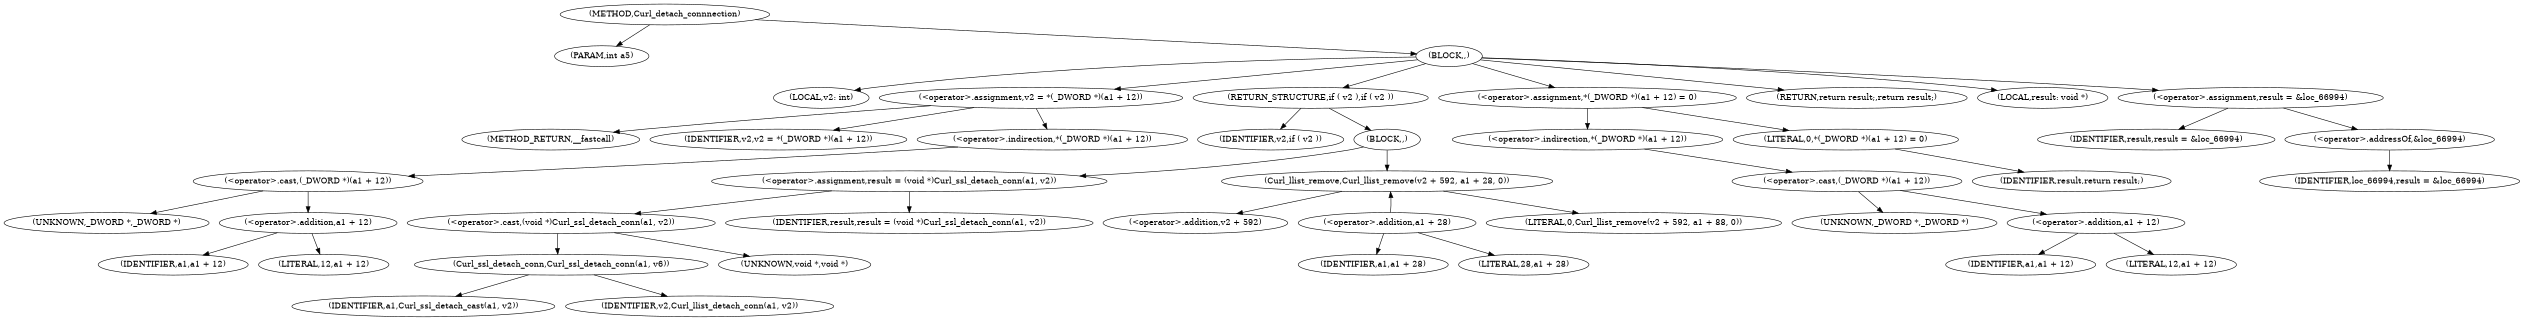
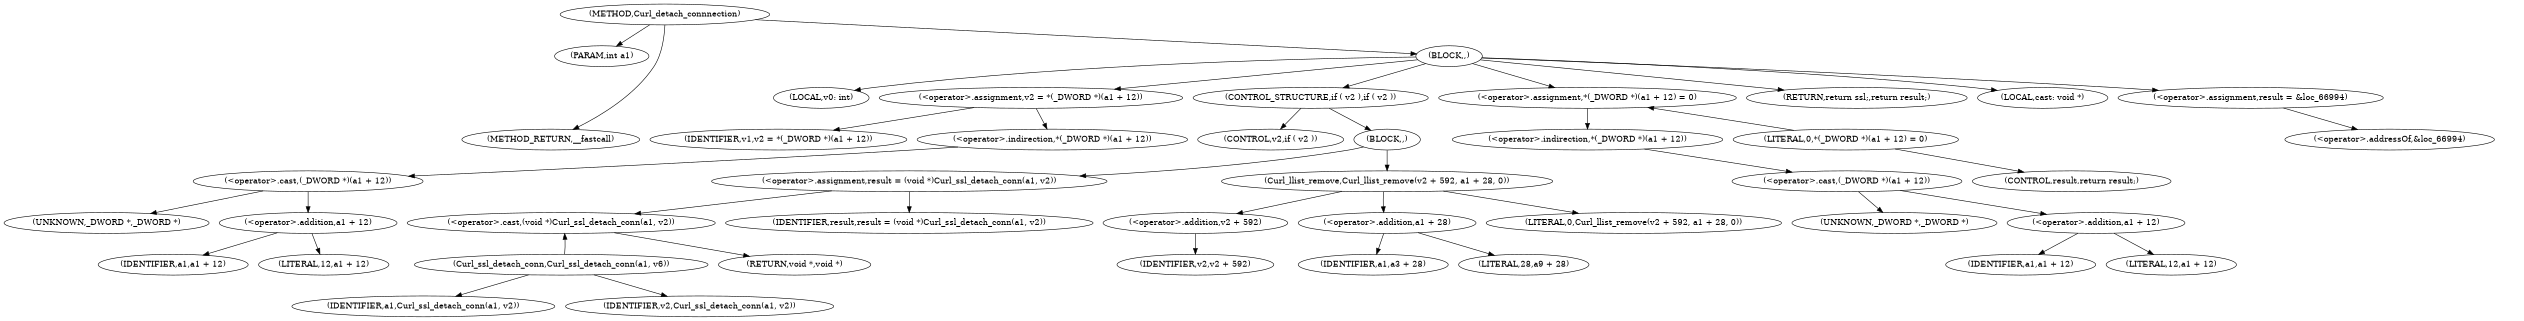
(602, 56) -> (602, 56)
(821, 98) -> (821, 98)
(1311, 98) -> (1311, 98)
(1857, 98) -> (1857, 98)
(2043, 98) -> (2043, 98)
(775, 118) -> (636, 87)
(1713, 119) -> (1724, 119)
(778, 140) -> (778, 140)
(1271, 140) -> (1271, 140)
(2156, 140) -> none
(2072, 181) -> (2072, 181)
(2390, 181) -> none
(1391, 205) -> (1383, 199)
(1634, 223) -> (1634, 223)
(557, 241) -> (565, 247)
(795, 265) -> (795, 265)
none -> (1195, 265)
(1373, 265) -> (1373, 265)
(1524, 265) -> (1524, 265)
(423, 306) -> (423, 306)
(700, 306) -> (700, 306)
